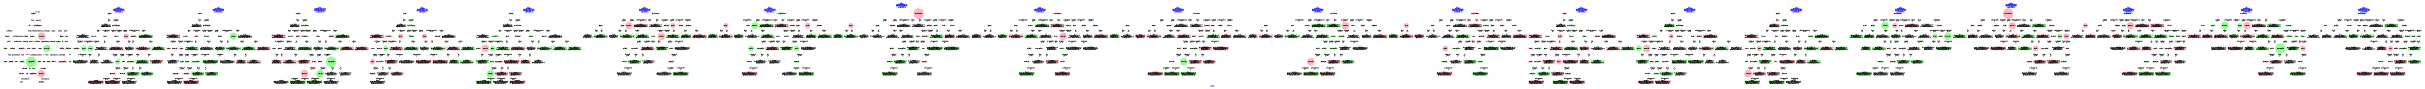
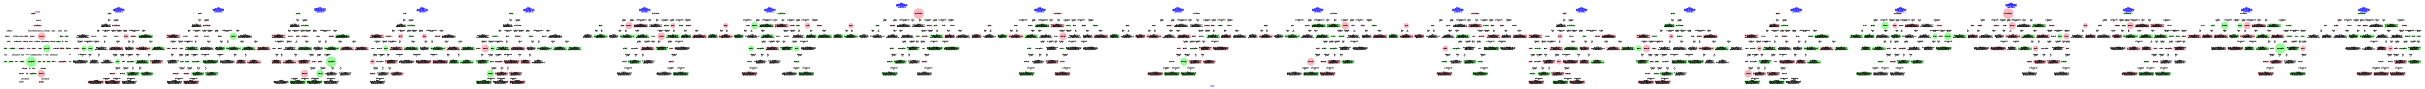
(29, 26) -> none
(67, 36) -> (67, 36)
(13, 49) -> (13, 49)
(57, 54) -> (55, 54)
(8, 55) -> (4, 55)
(11, 62) -> (11, 62)
(33, 74) -> (33, 74)
(21, 82) -> (21, 82)
